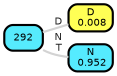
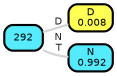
(91, 58) -> (91, 58)
